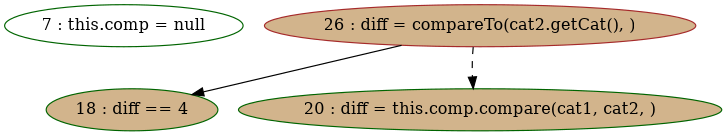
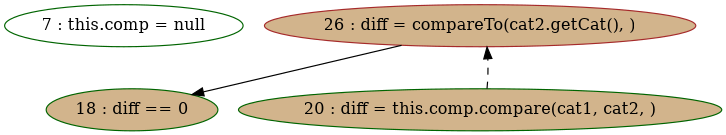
(472, 62) -> (488, 74)
(132, 110) -> (132, 110)
